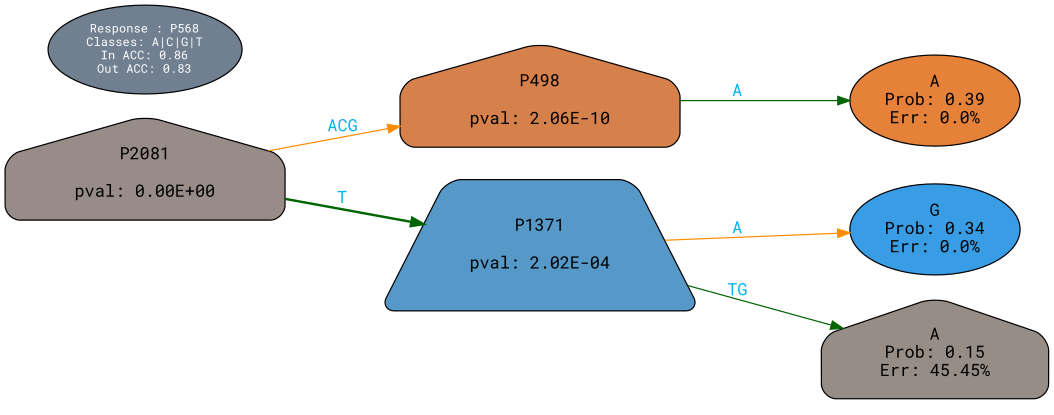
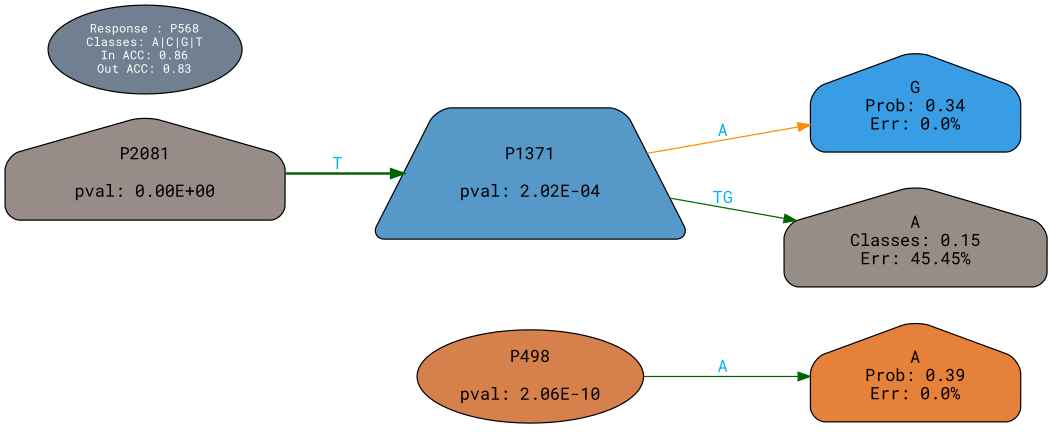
(540, 101) -> (530, 376)
(935, 101) -> (916, 376)
(328, 140) -> none
(935, 229) -> (916, 107)
(935, 353) -> (916, 242)
